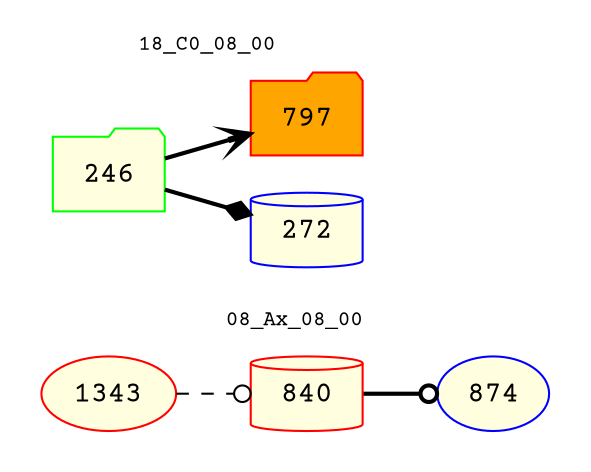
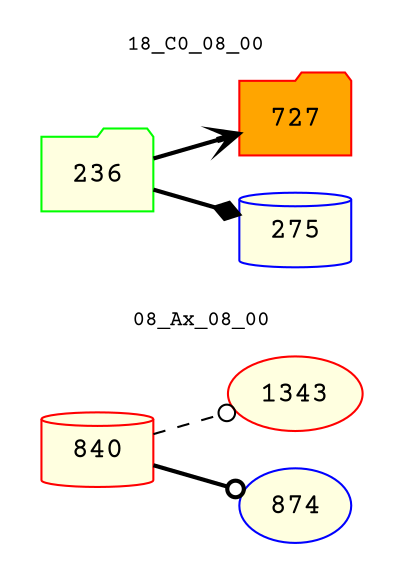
(307, 118) -> (295, 118)
(109, 174) -> (97, 174)
(307, 230) -> (295, 230)
(205, 394) -> (186, 425)
